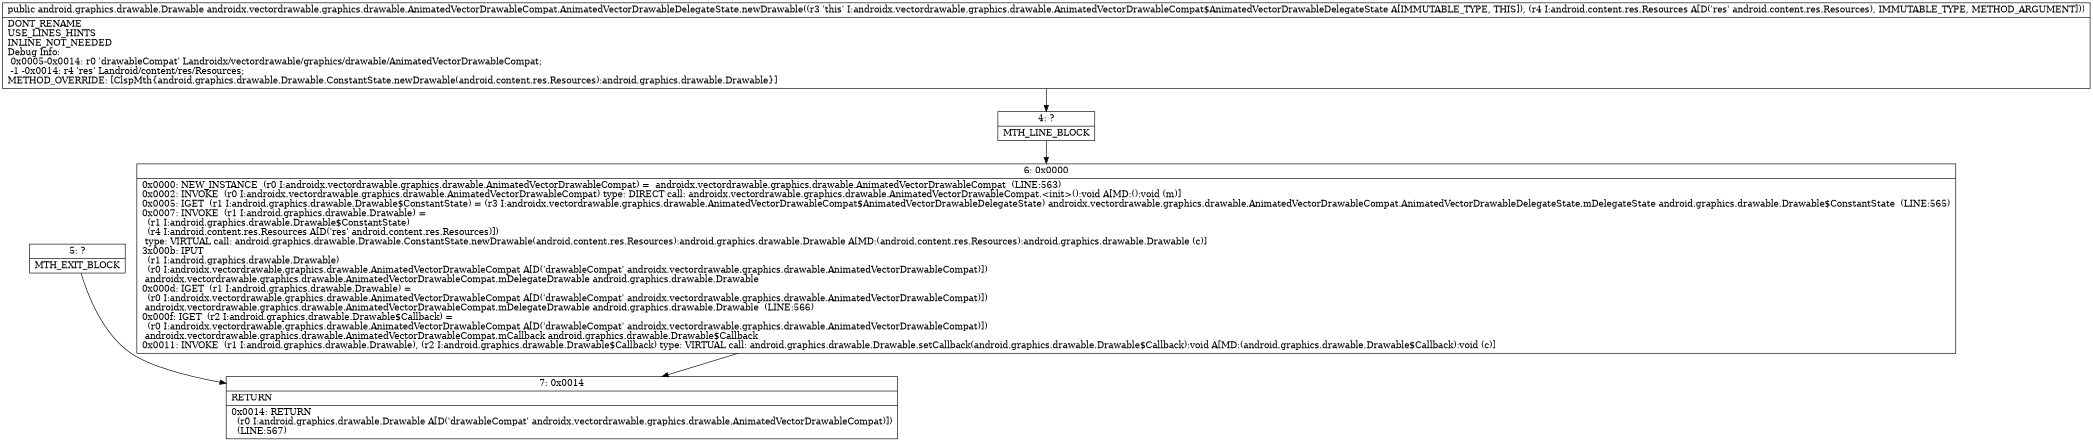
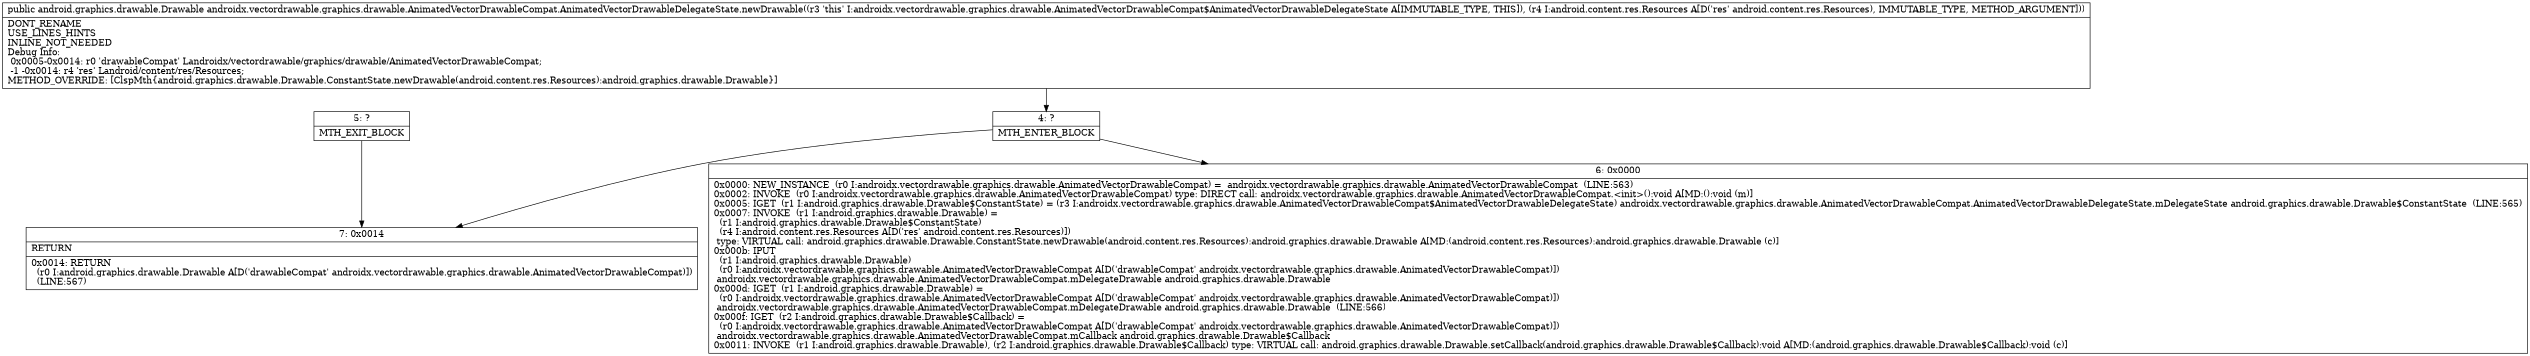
(1046, 133) -> (1046, 133)
(176, 251) -> (747, 251)
(703, 364) -> (724, 160)
